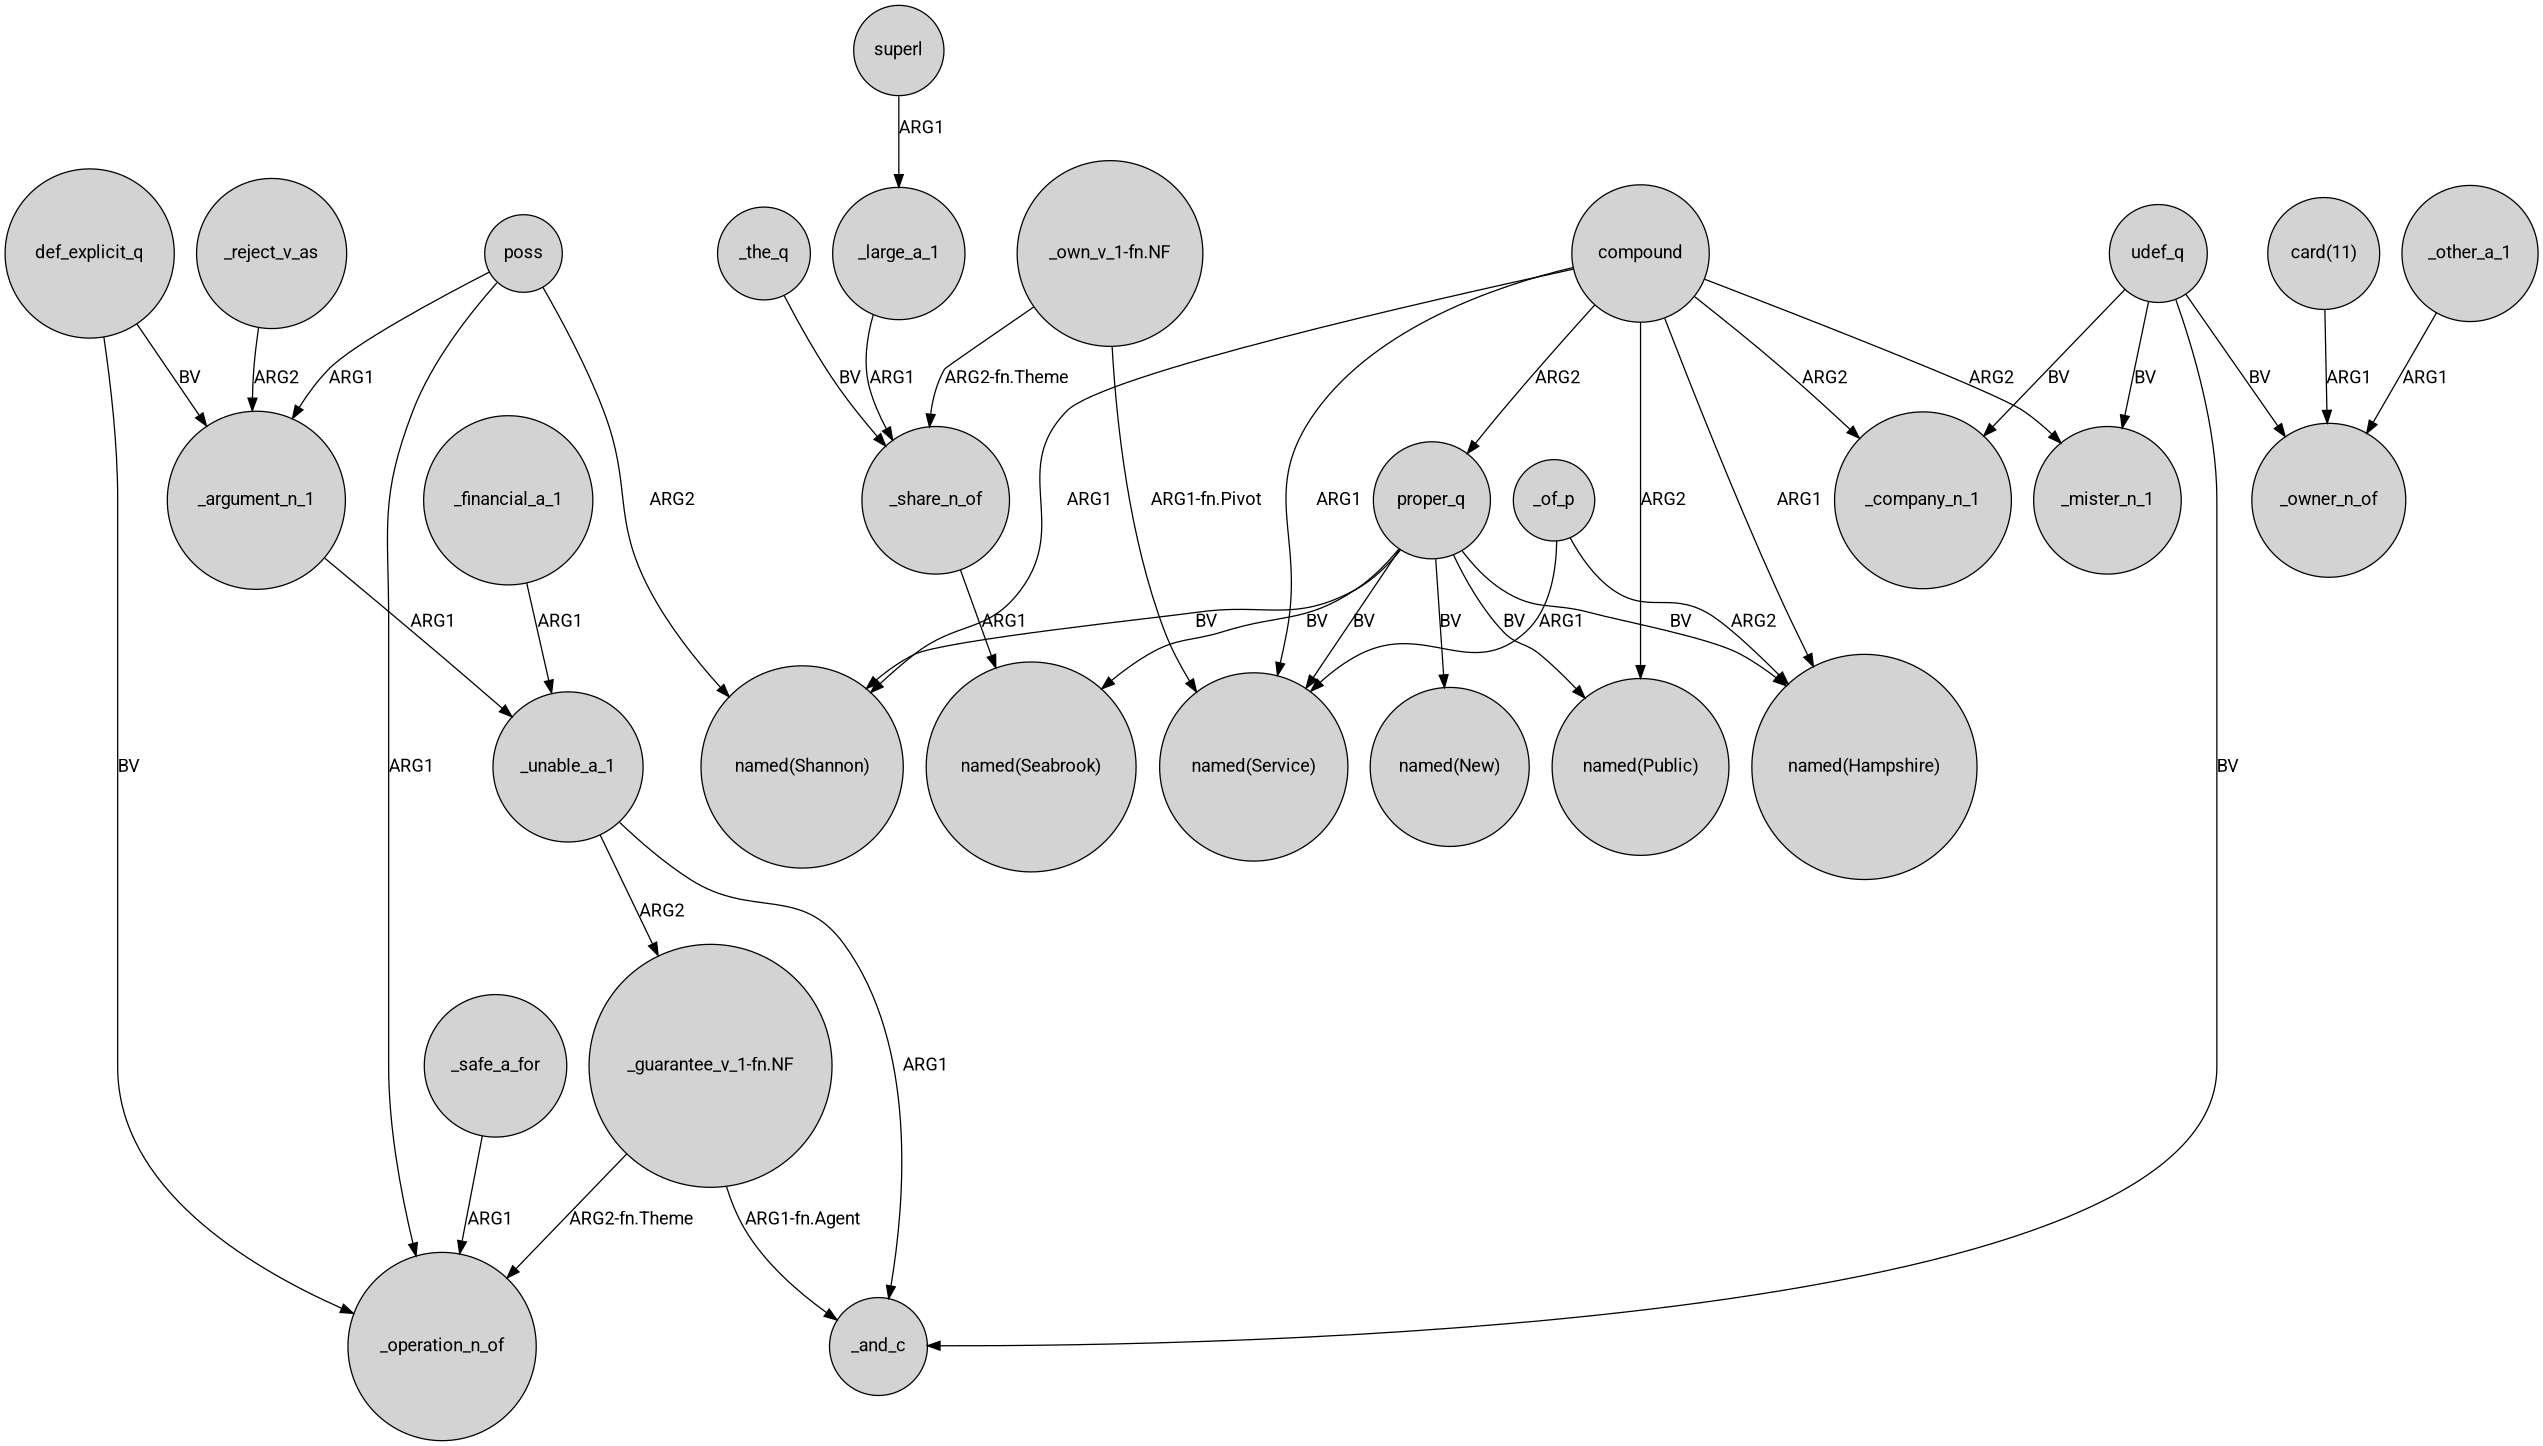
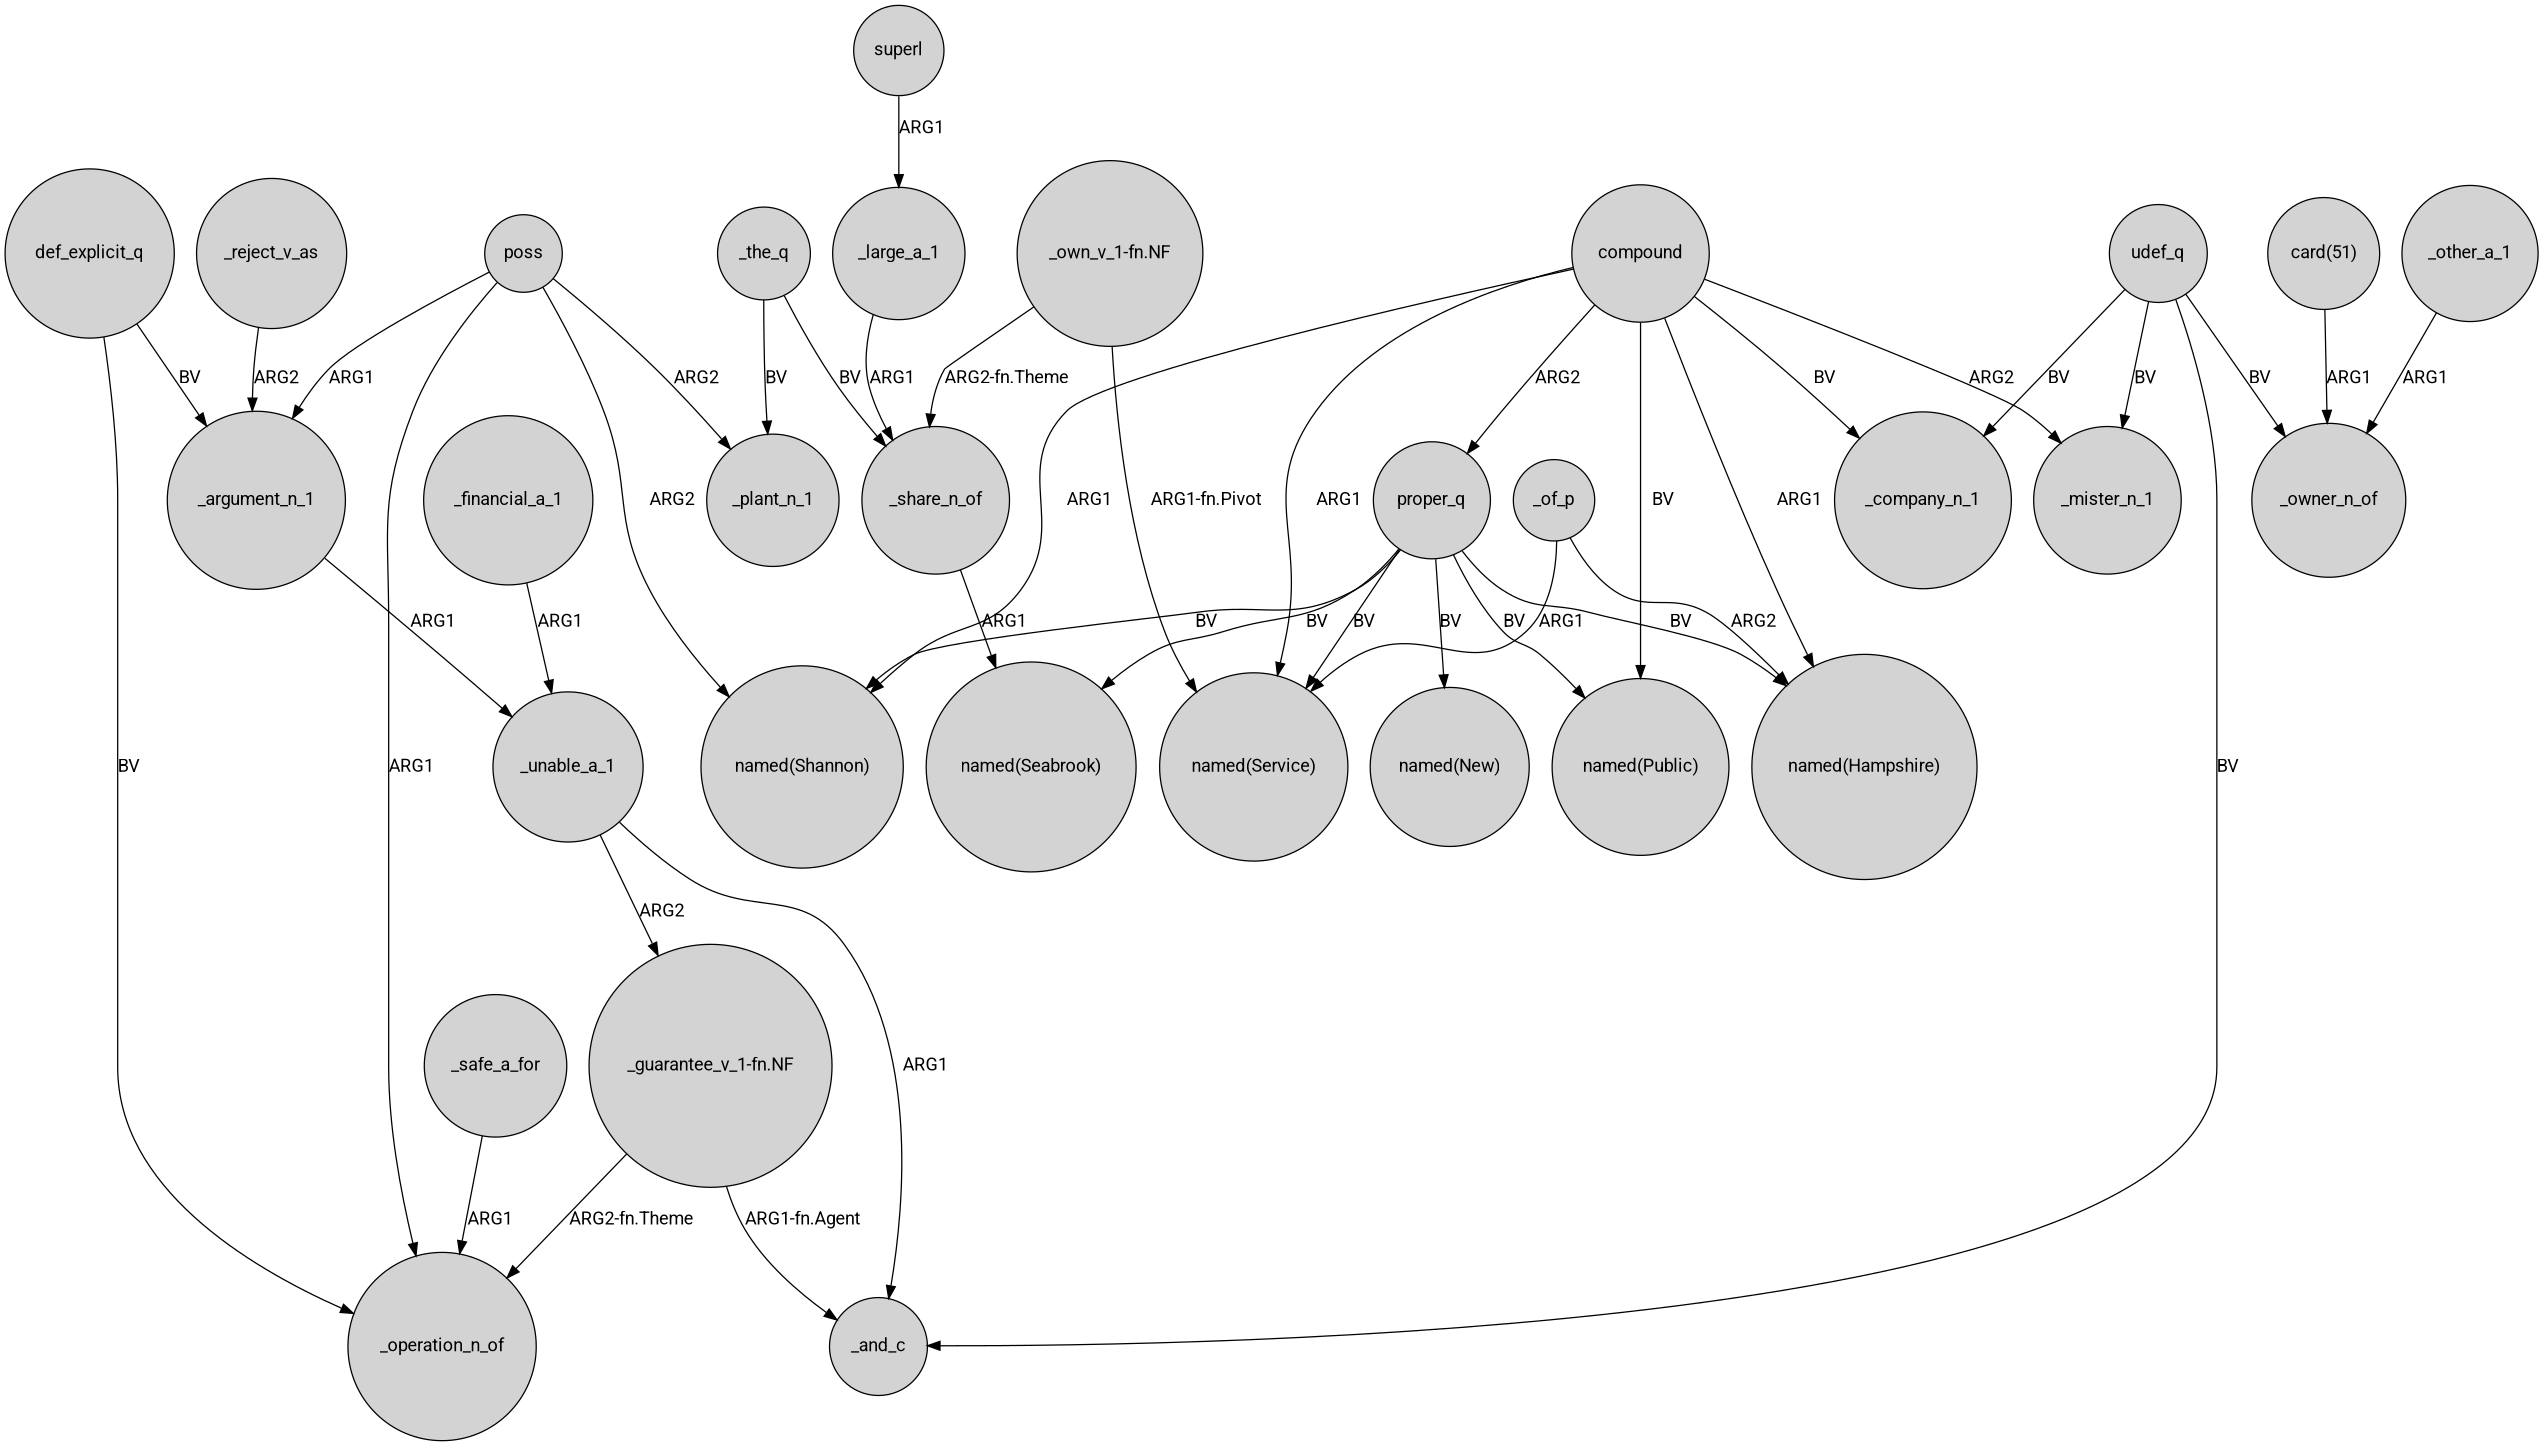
(2324, 254) -> (2324, 254)
(1825, 379) -> (1825, 379)
none -> (773, 500)
(1663, 500) -> (1663, 500)
